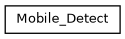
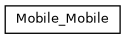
(63, 20) -> (63, 20)
